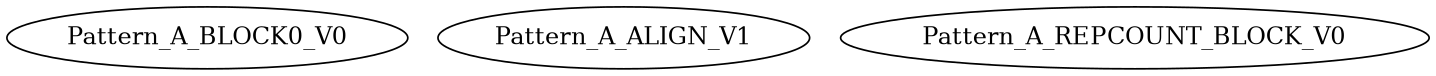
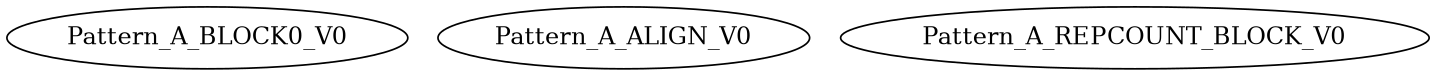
(624, 38) -> (624, 38)
